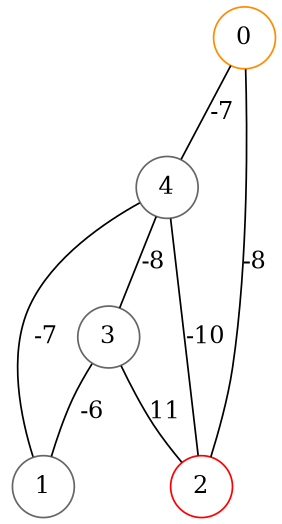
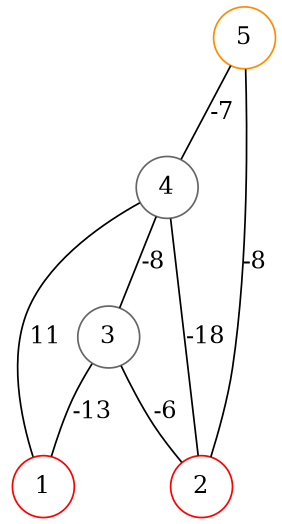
(245, 38) -> (245, 38)
(46, 337) -> (46, 337)
(206, 337) -> (206, 337)
(92, 412) -> (92, 412)
(165, 412) -> (165, 412)
(43, 487) -> (43, 487)
